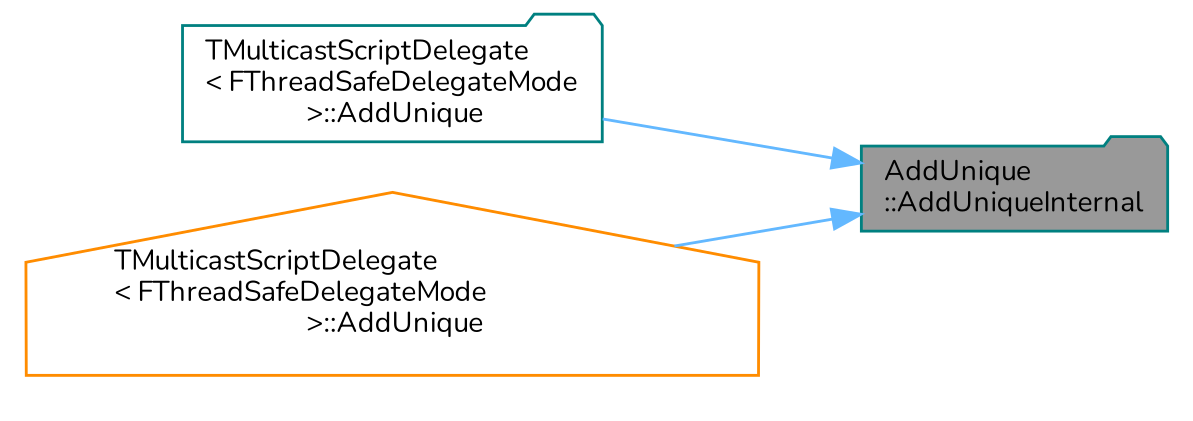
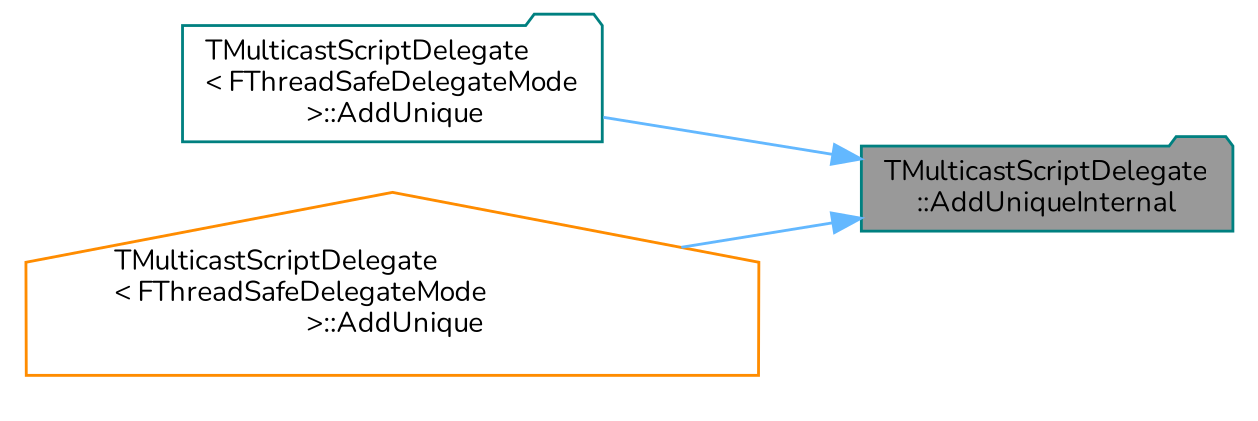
(1015, 189) -> (1047, 189)
